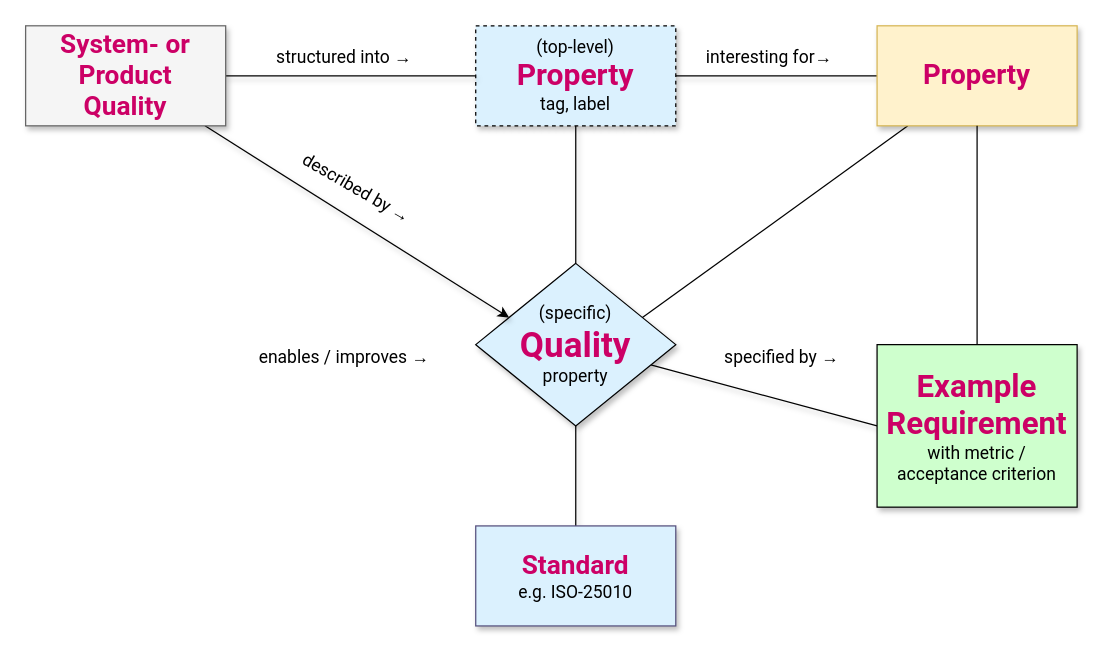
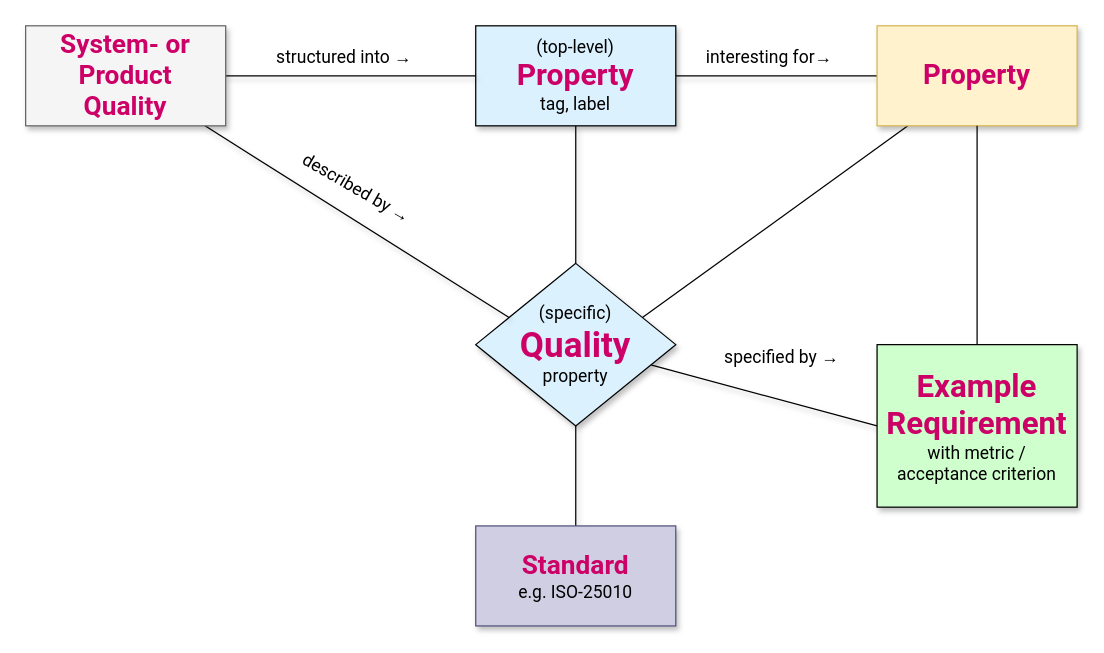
(576, 76) -> (576, 76)
(501, 312) -> (504, 314)
(344, 357) -> none
(576, 576) -> (576, 576)
